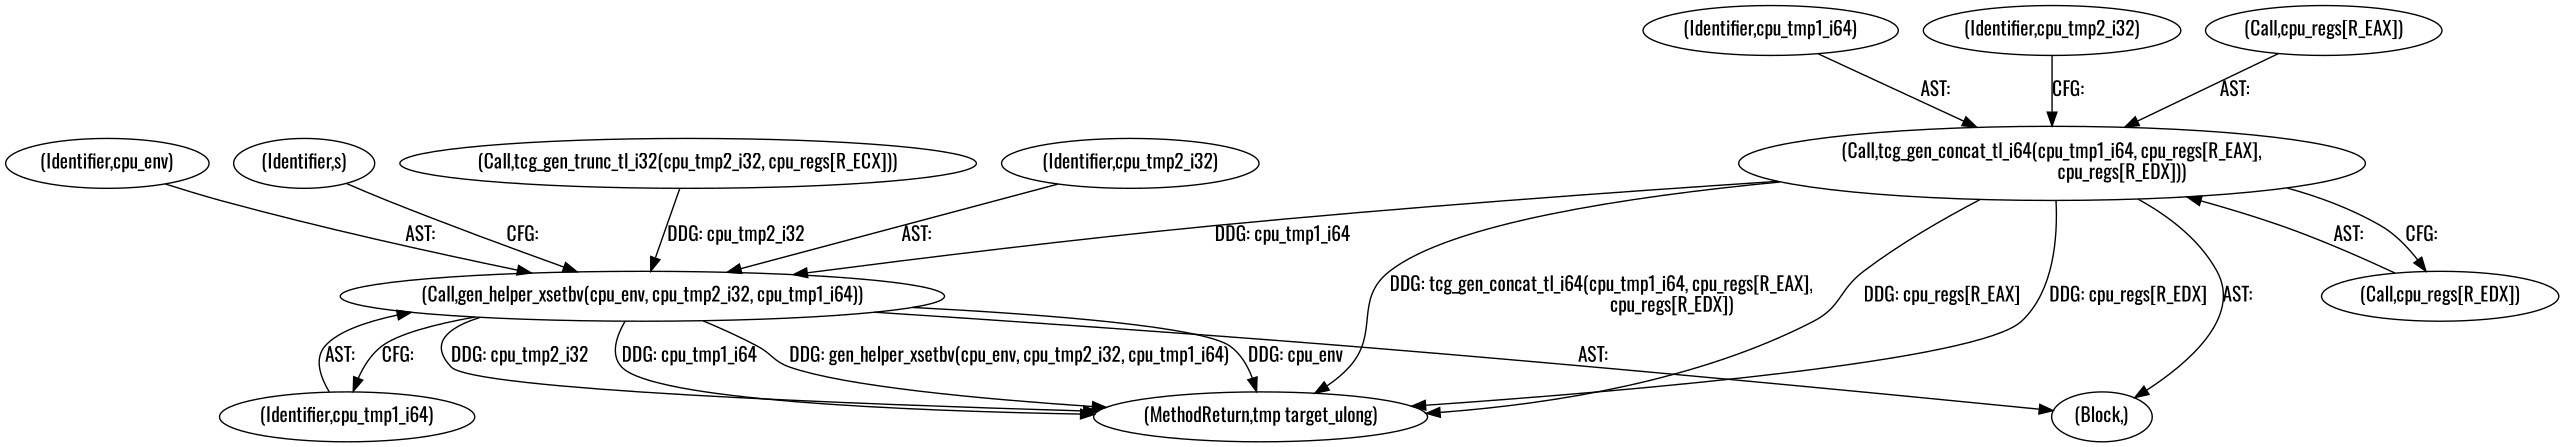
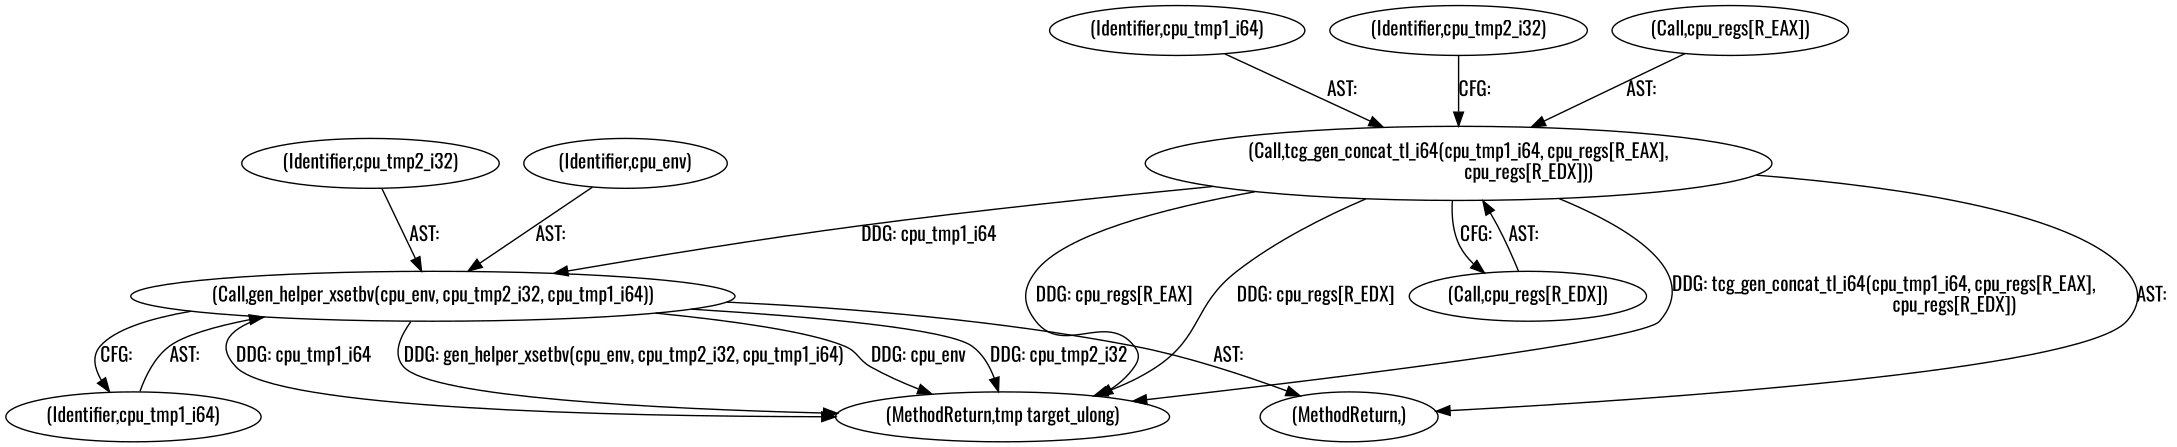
(304, 163) -> none
(688, 163) -> none
(2102, 417) -> (1349, 417)
